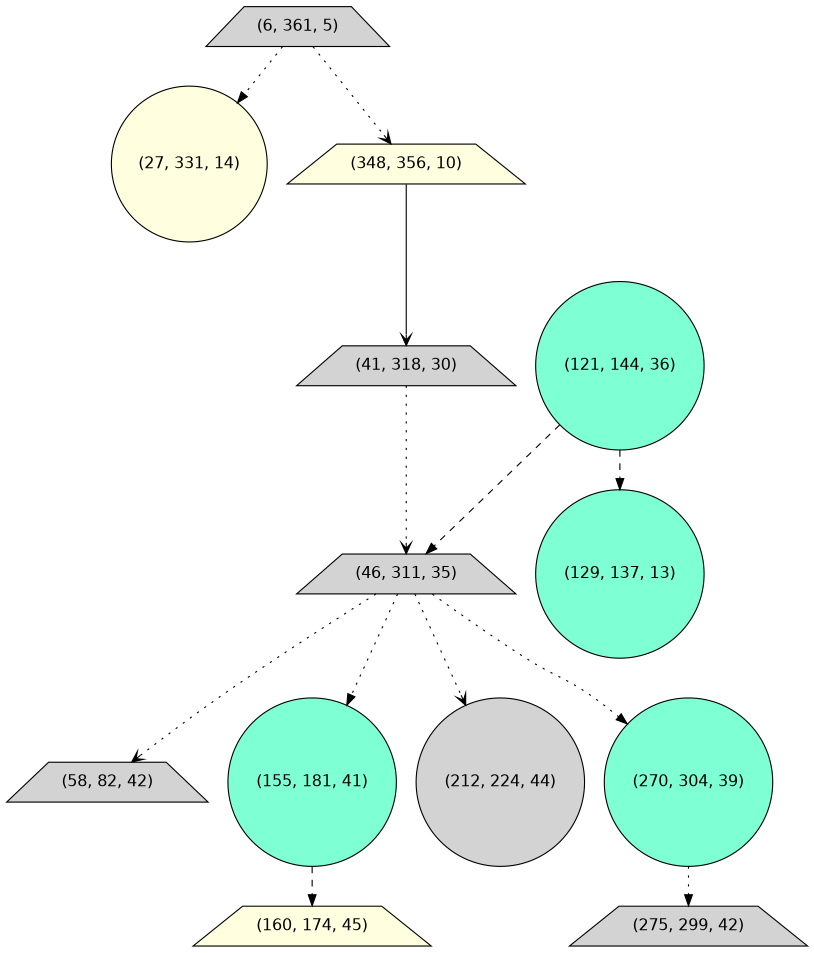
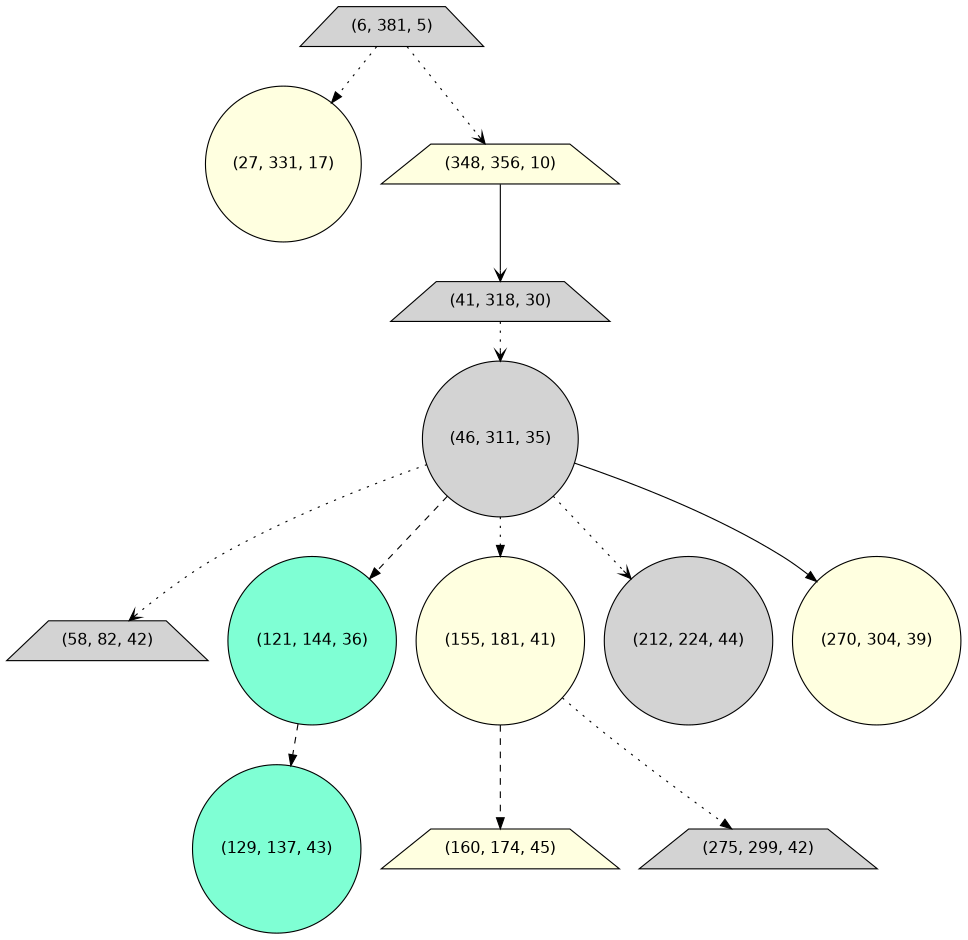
(298, 27) -> (392, 27)
(189, 164) -> (283, 164)
(497, 485) -> (412, 533)
(406, 574) -> (500, 439)
(620, 574) -> (277, 849)
(524, 657) -> (695, 511)
(312, 782) -> (500, 641)
(689, 782) -> (877, 641)
(689, 881) -> (641, 762)
